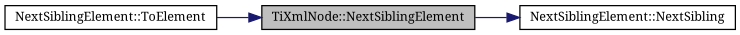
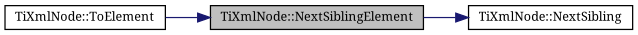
(111, 18) -> (85, 18)
(628, 18) -> (551, 18)
